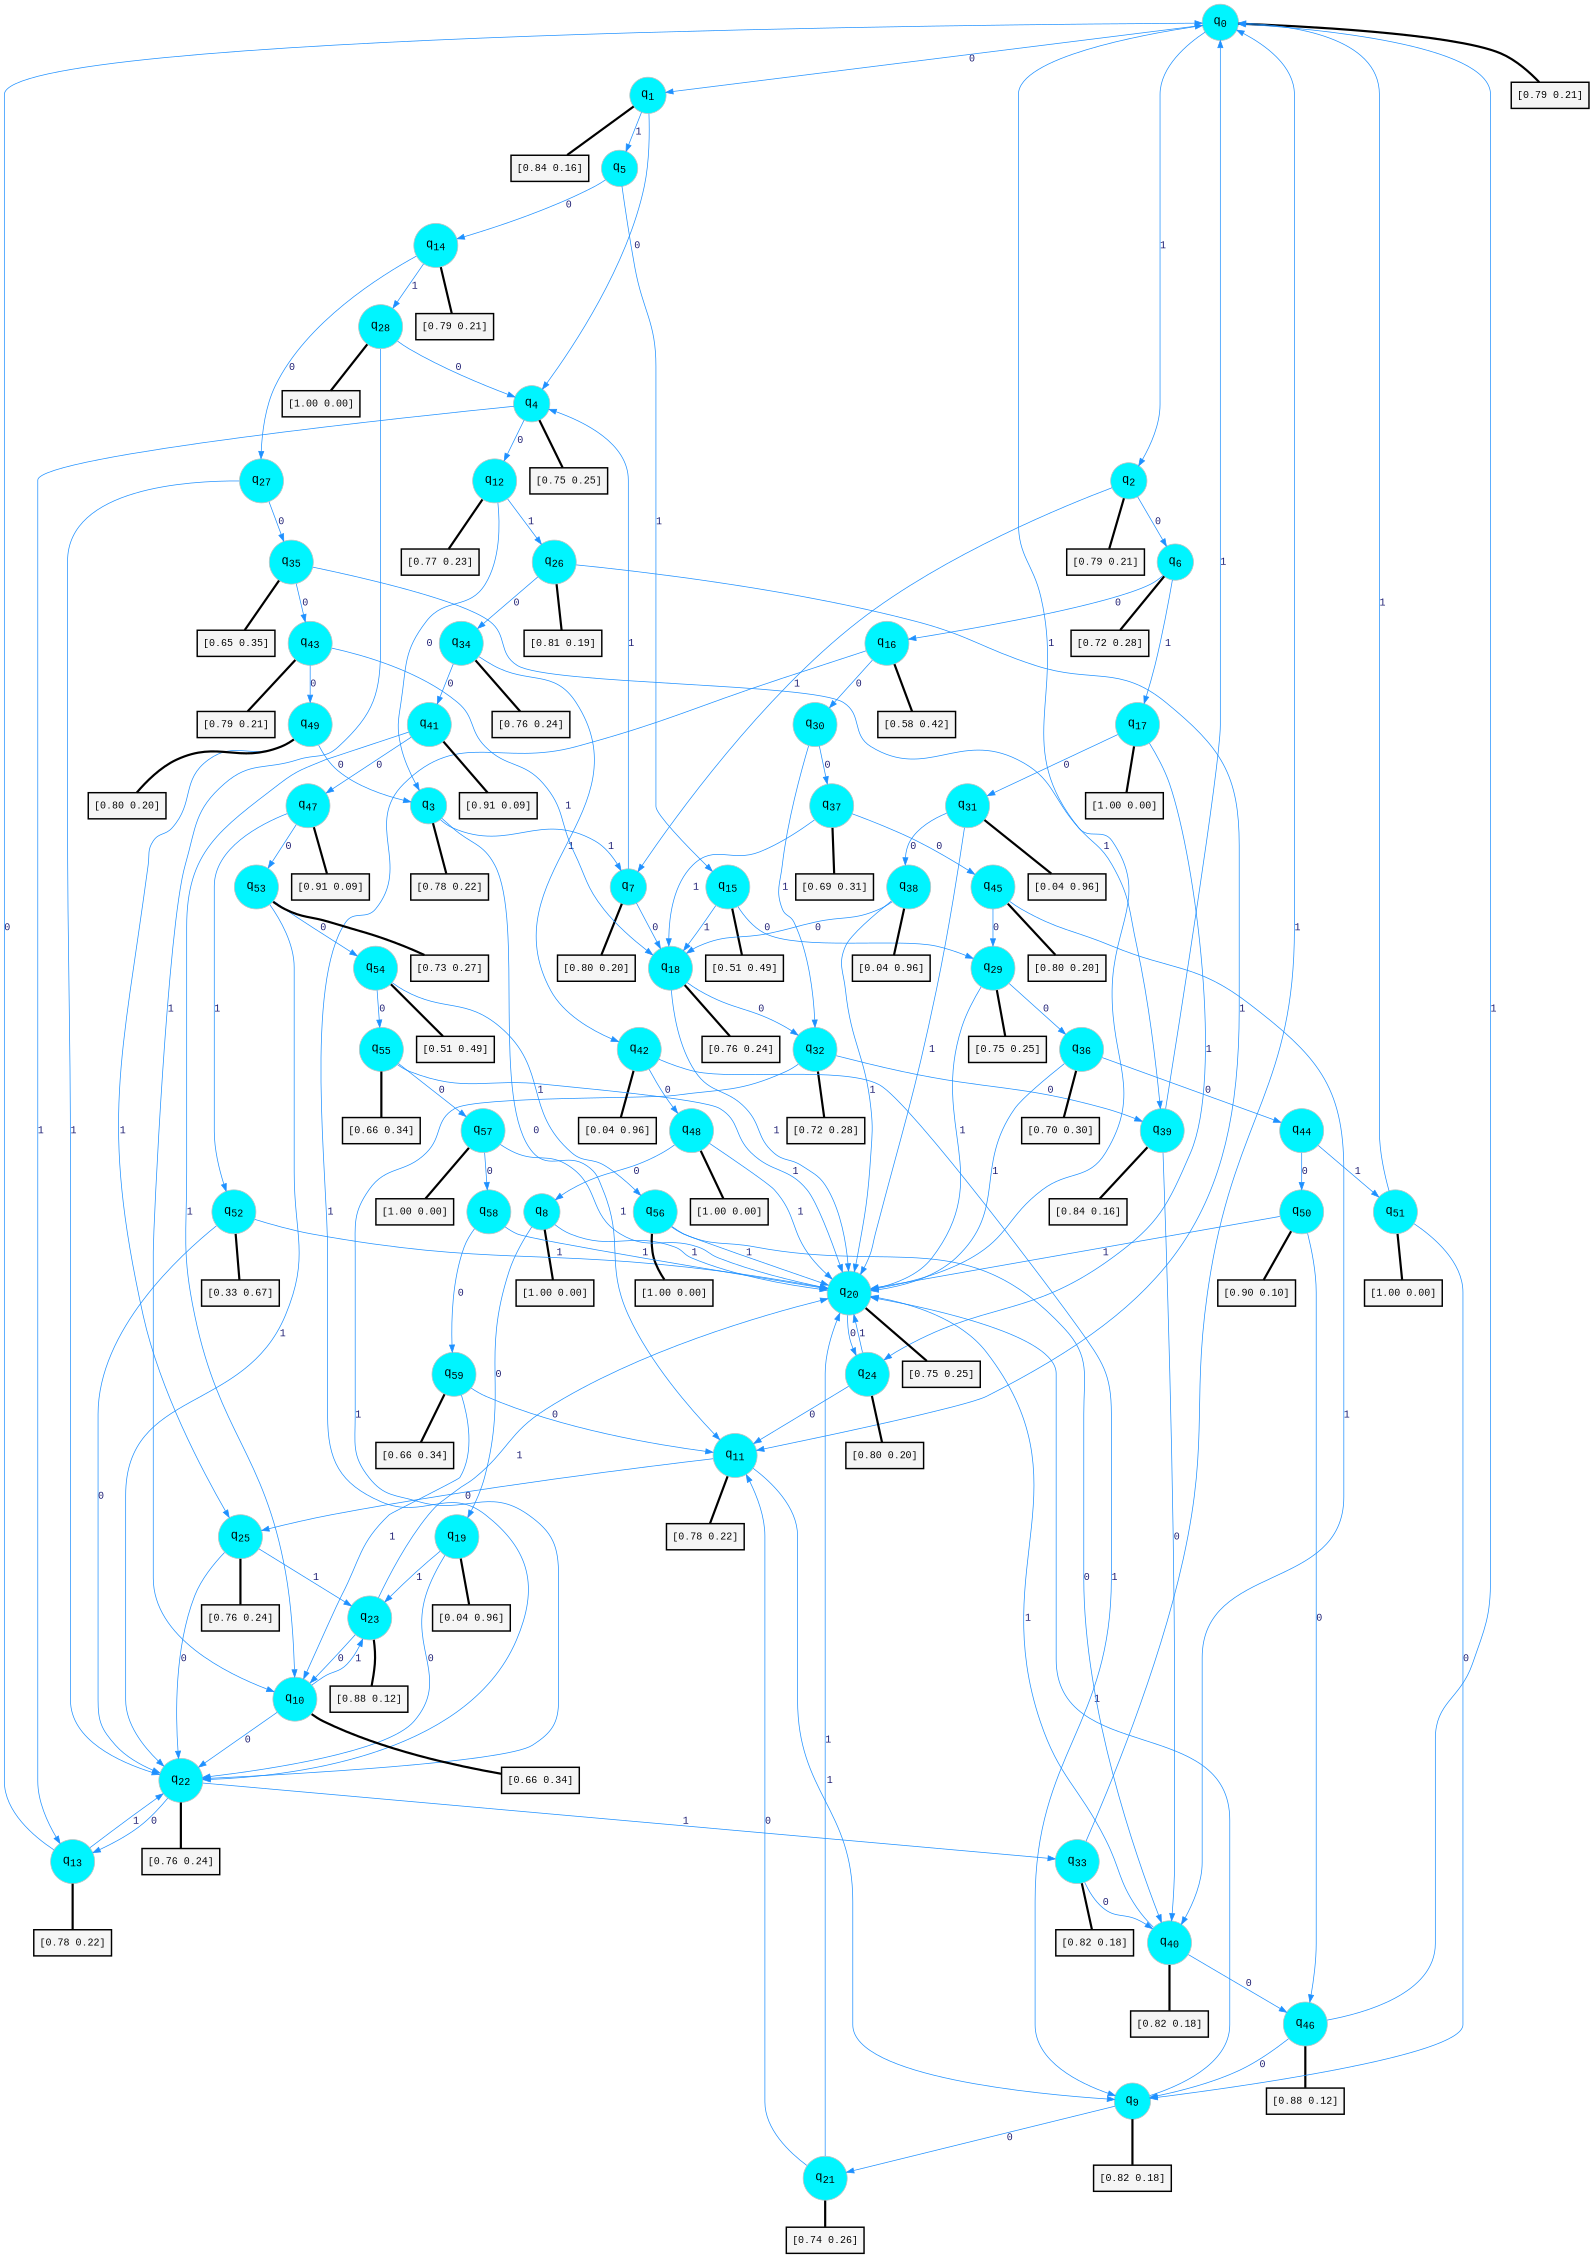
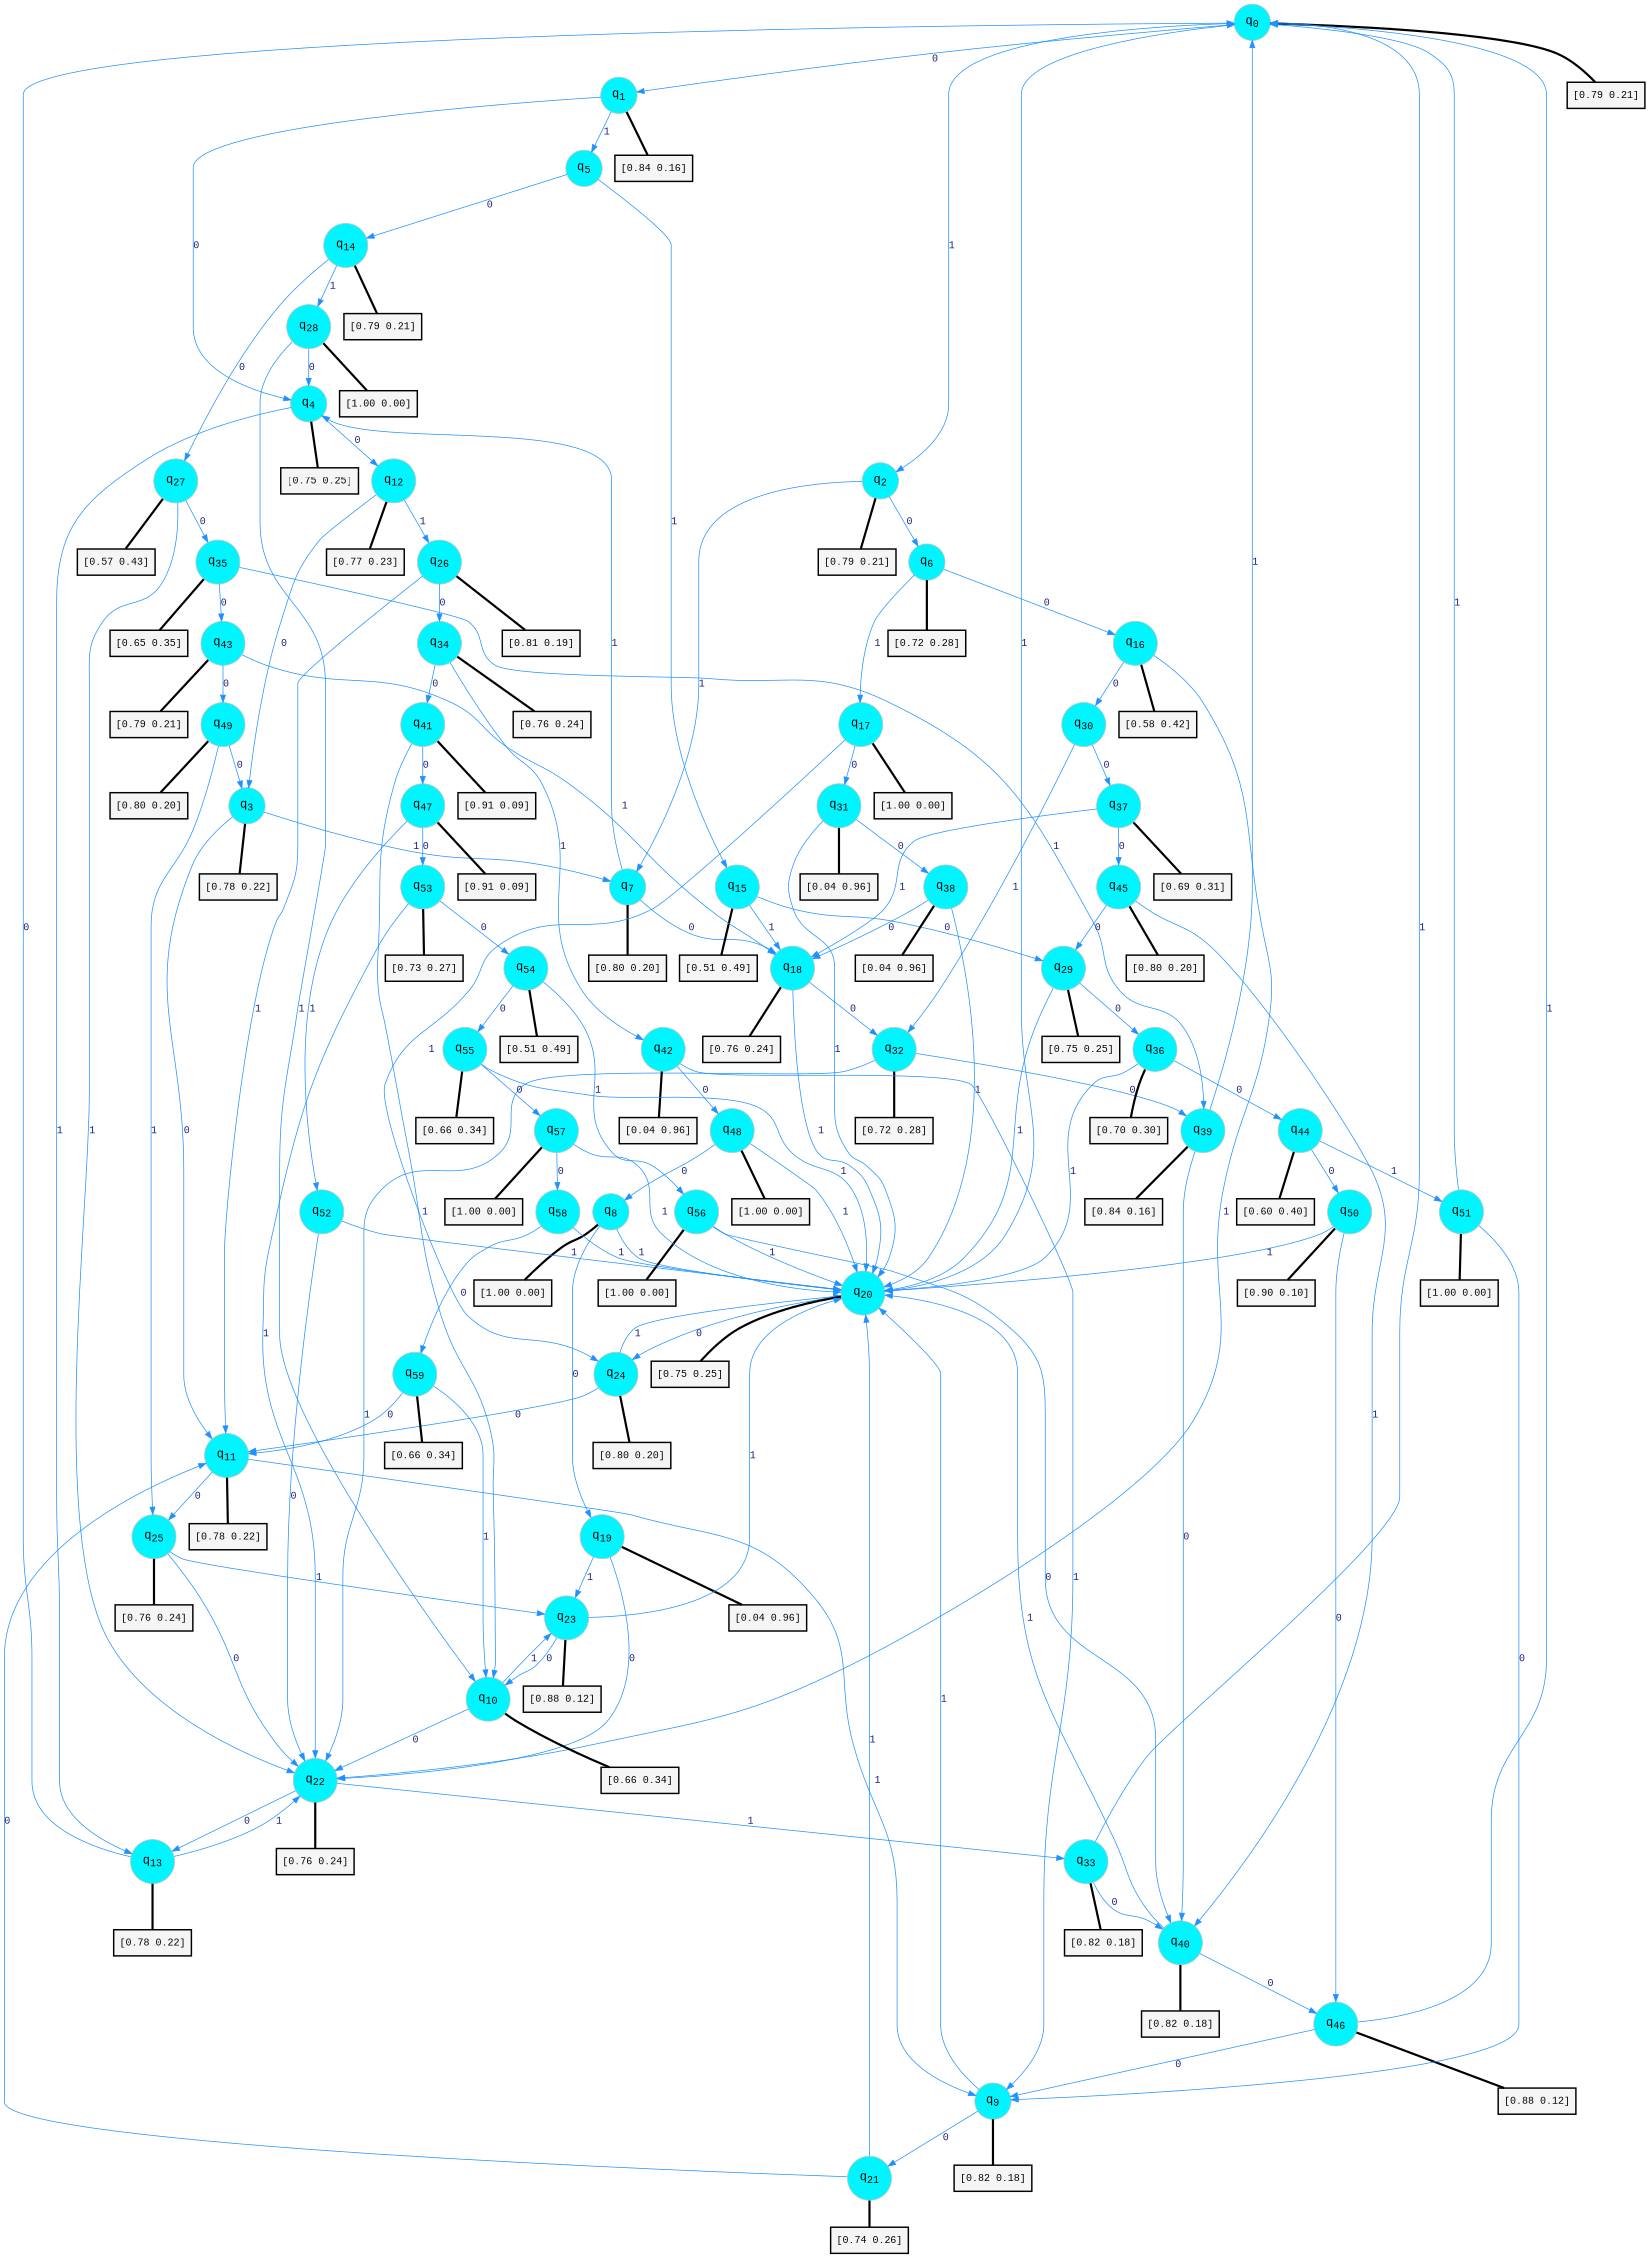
none -> (116, 562)
none -> (1276, 1212)
(240, 1293) -> none
